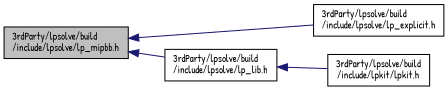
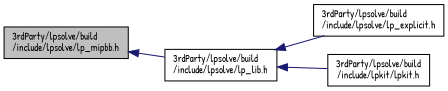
(226, 31) -> (305, 41)
